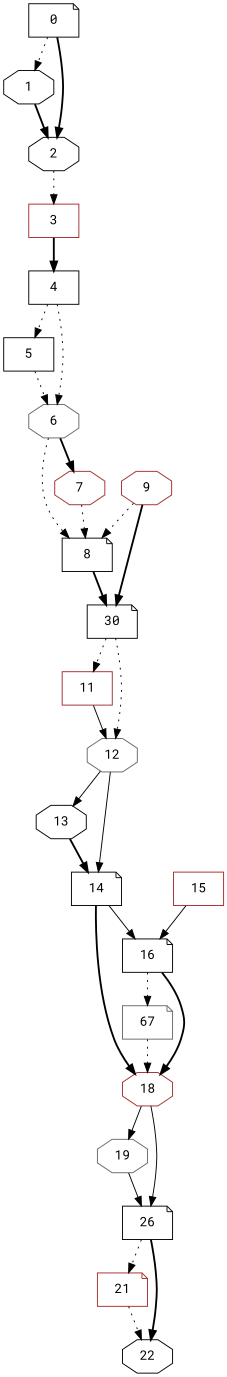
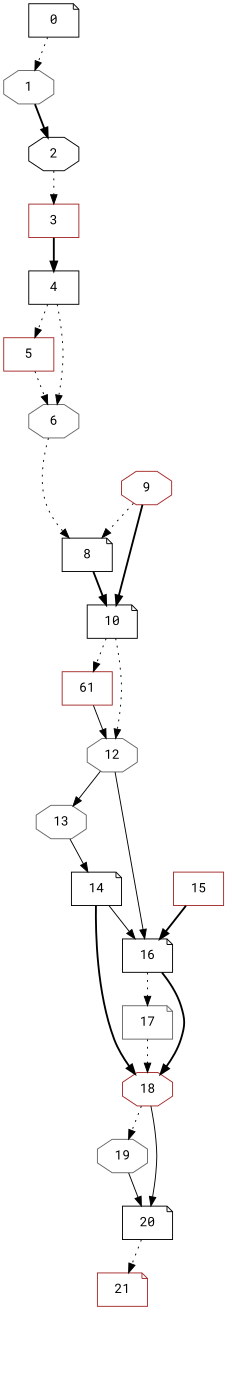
(63, 83) -> none
(29, 87) -> (29, 87)
(29, 354) -> (29, 354)
(80, 488) -> none
(112, 622) -> (112, 622)
(87, 688) -> (87, 688)
(105, 817) -> (129, 851)
(61, 822) -> (61, 822)
(77, 851) -> (77, 851)
(176, 919) -> (176, 919)
(148, 1022) -> (148, 1022)
(137, 1118) -> (137, 1118)
(148, 1223) -> (148, 1223)
(148, 1356) -> none
